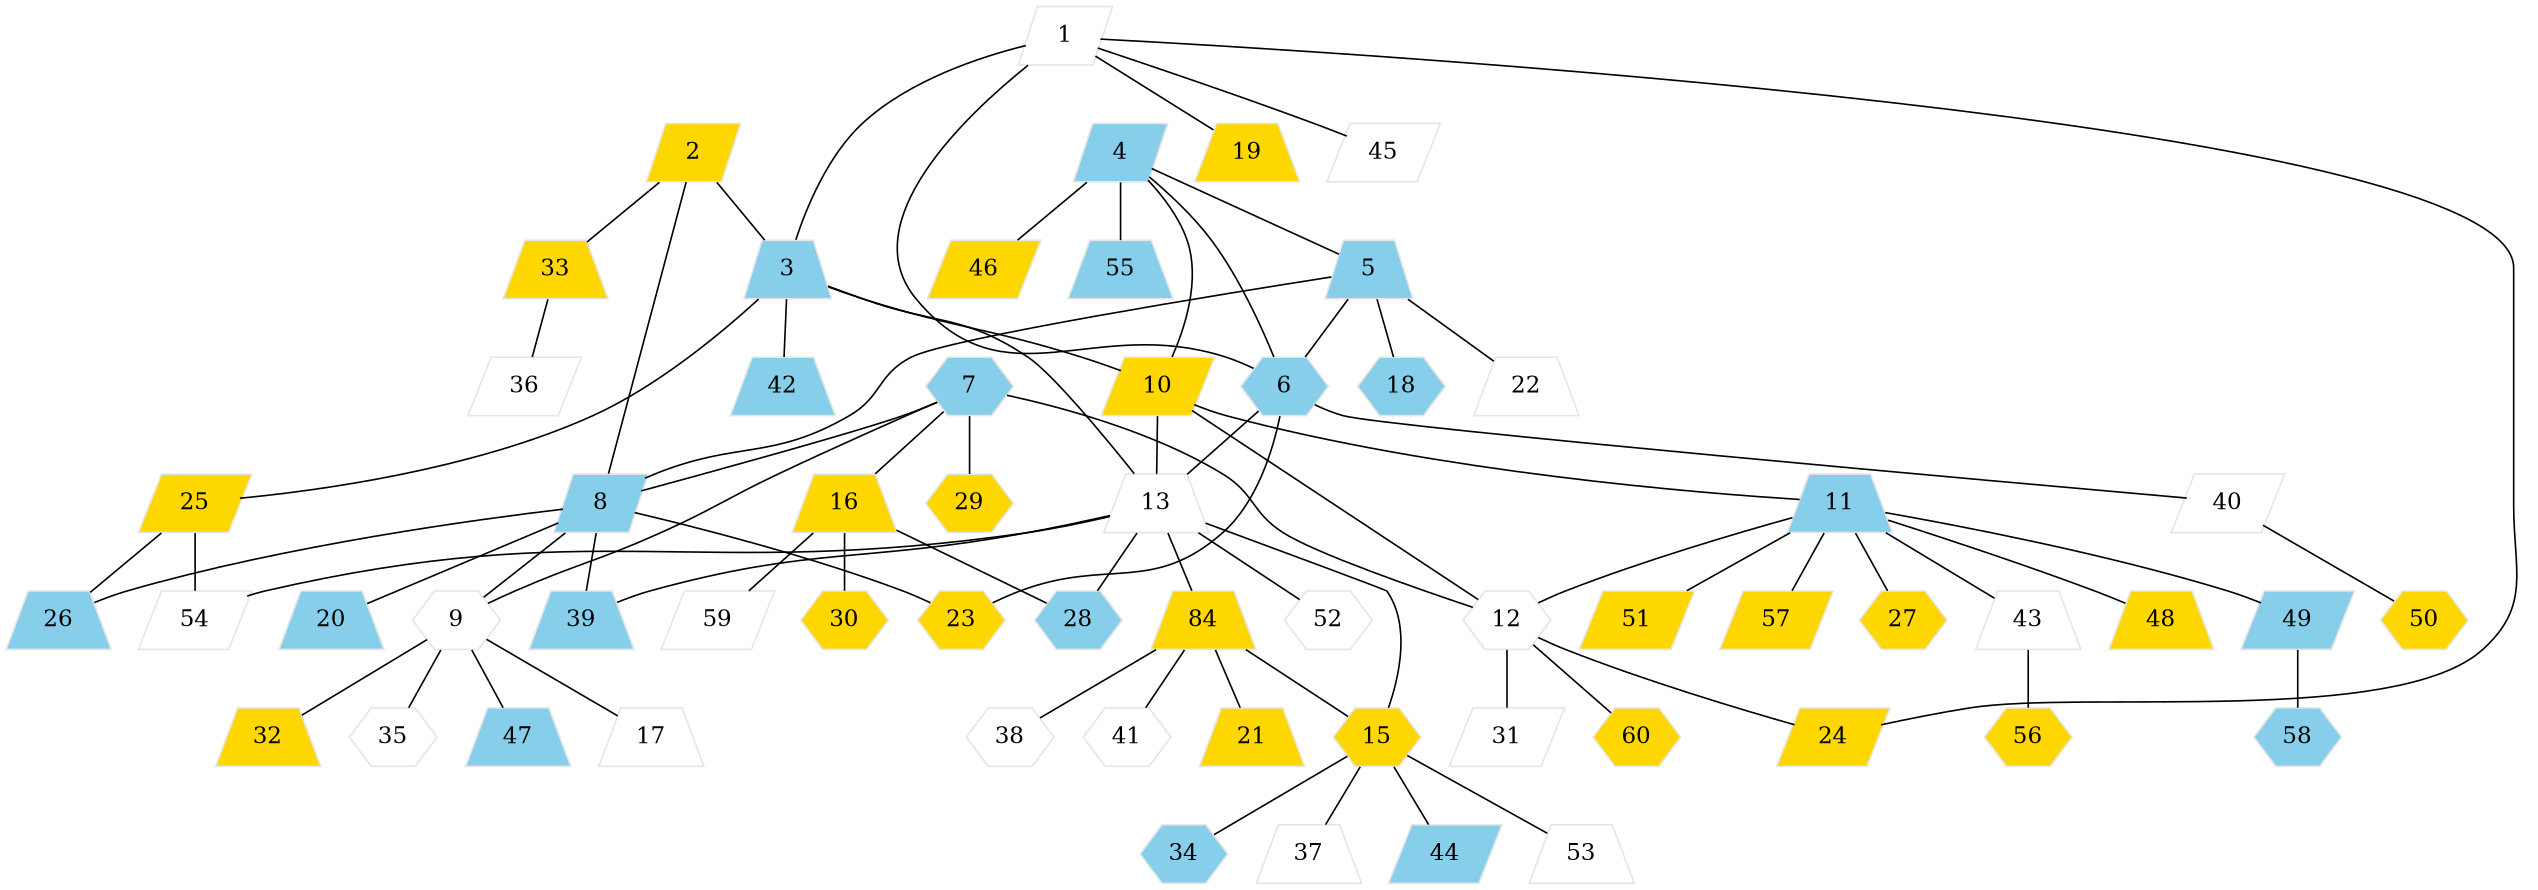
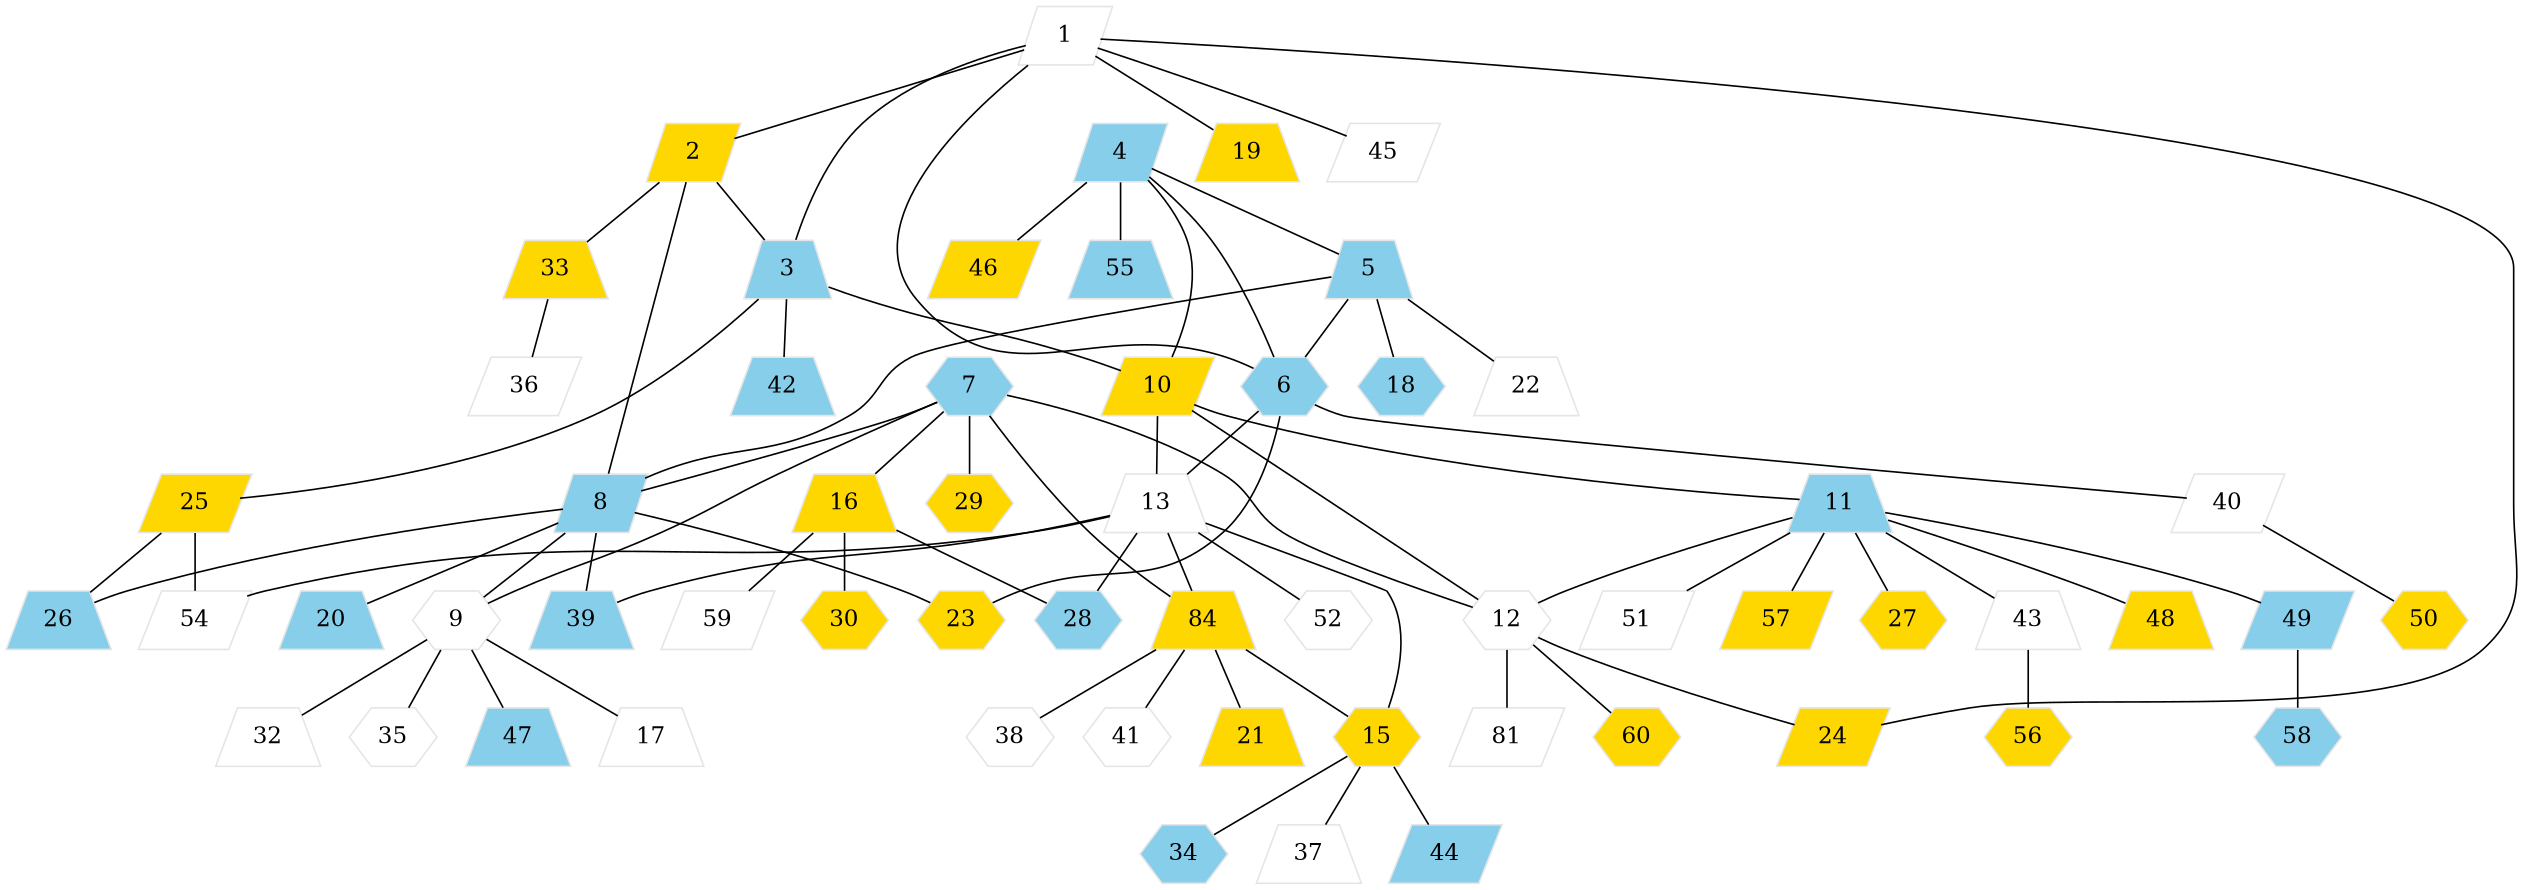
none -> (879, 94)
(1035, 363) -> none
none -> (1067, 510)
(1637, 620) -> (1637, 620)
(268, 737) -> (268, 737)
(1507, 737) -> (1507, 737)
(1582, 854) -> none
